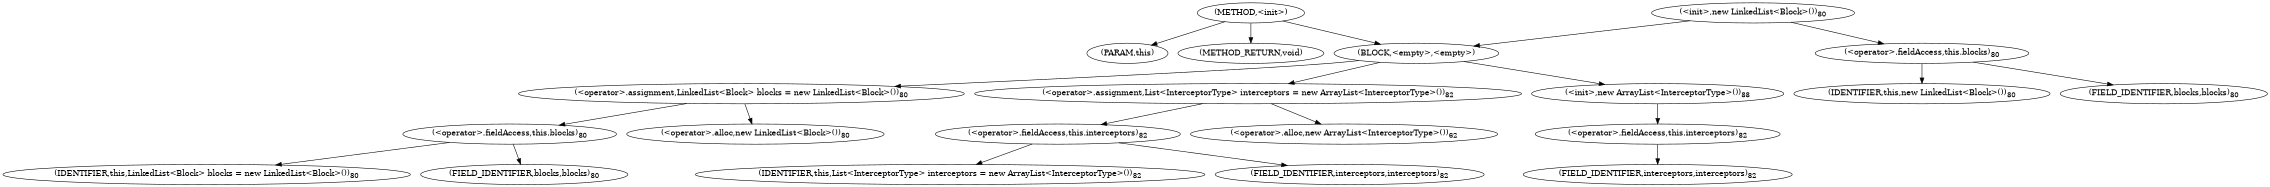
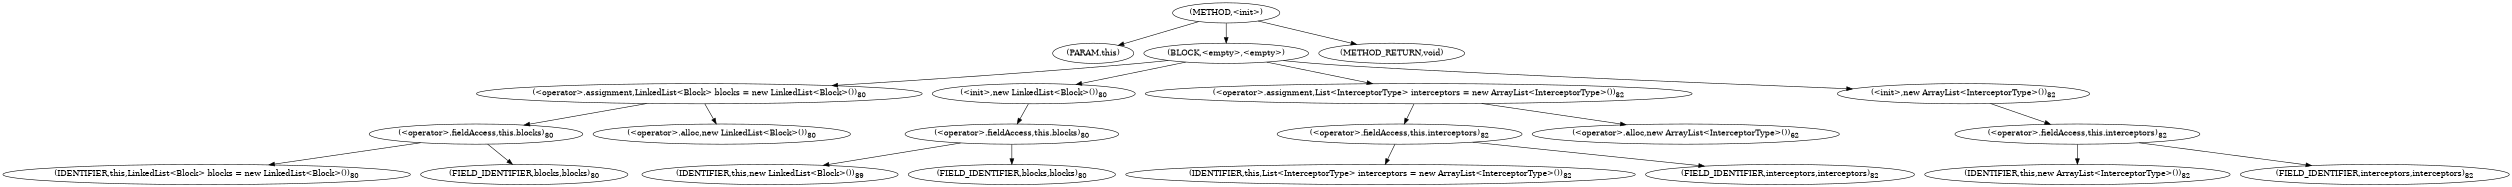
(1585, 33) -> (1134, 73)
(1746, 93) -> (2052, 93)
(2011, 93) -> (860, 174)
none -> (2077, 175)
